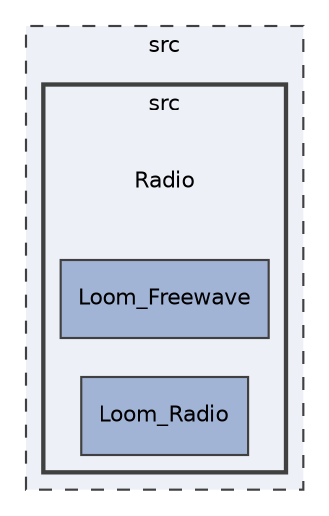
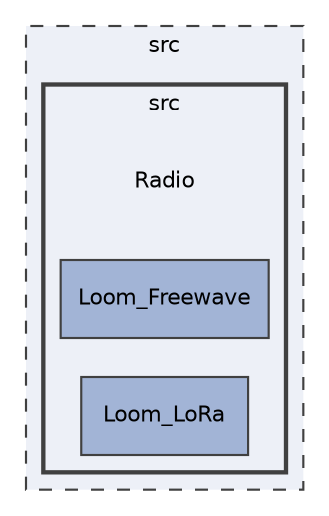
(165, 416) -> (165, 416)
